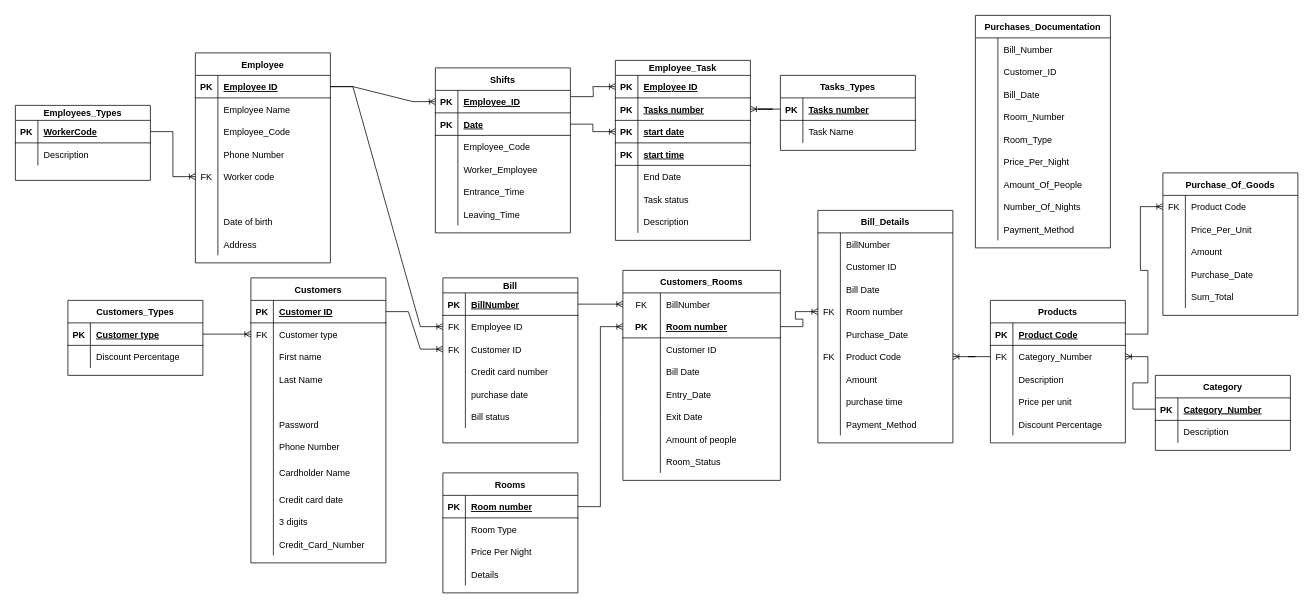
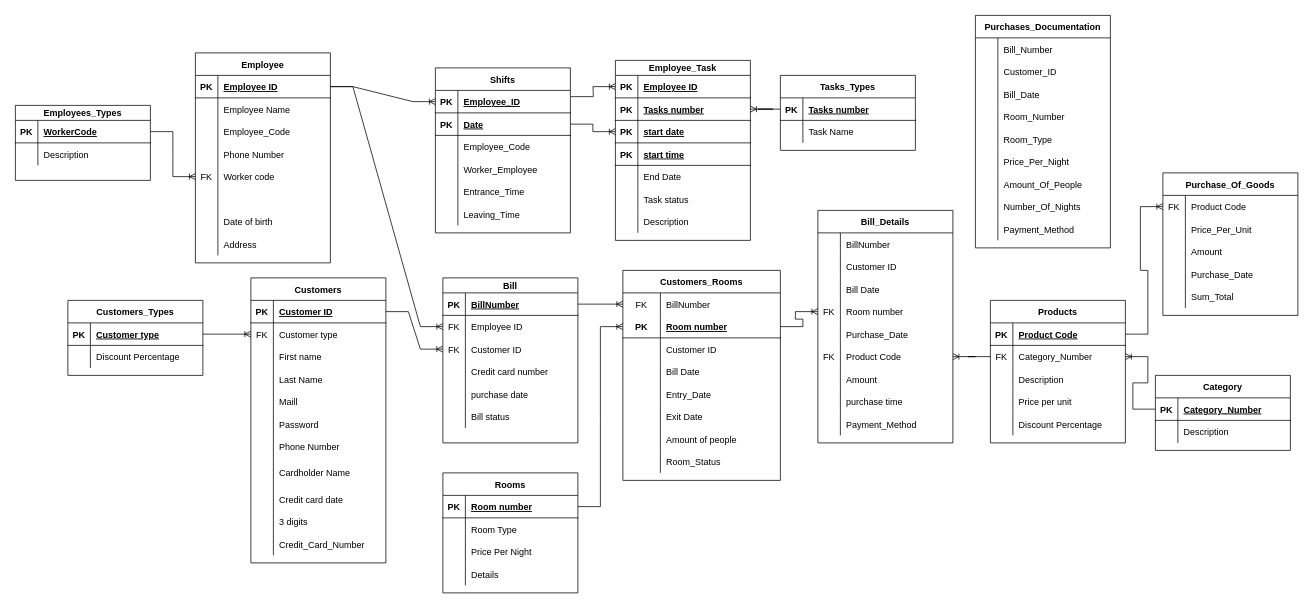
none -> (330, 402)
